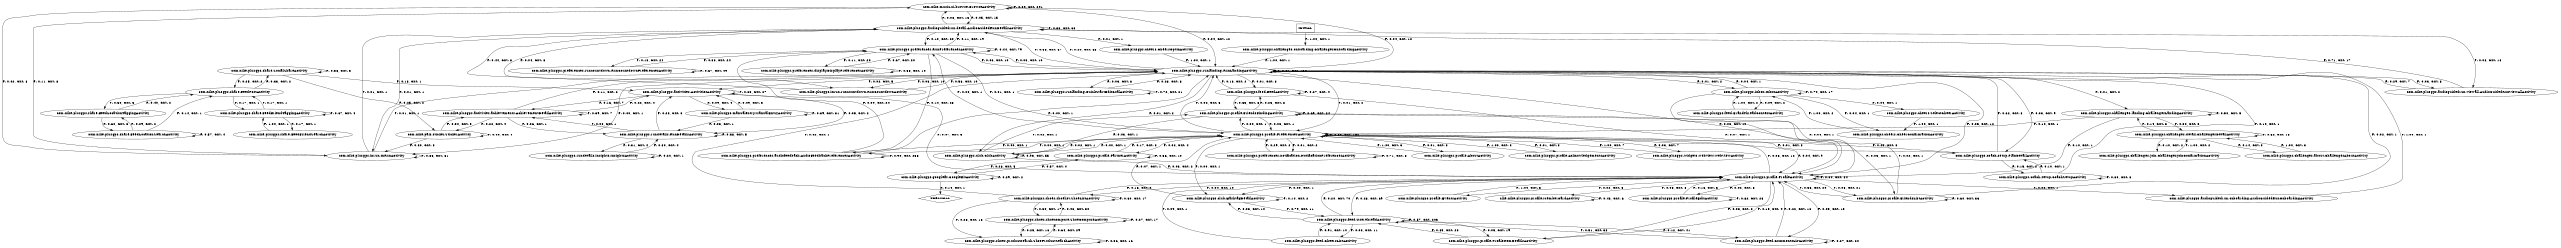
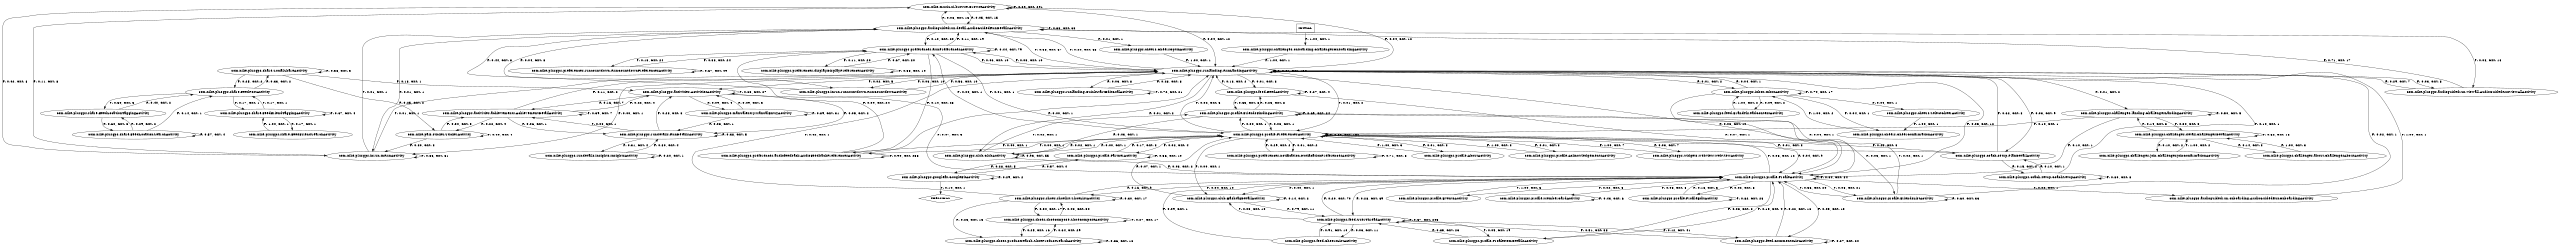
(1540, 198) -> (1540, 198)
